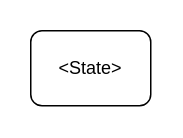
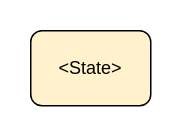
(91, 68) -> (91, 68)
